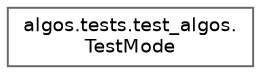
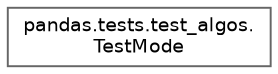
(130, 37) -> (139, 37)
